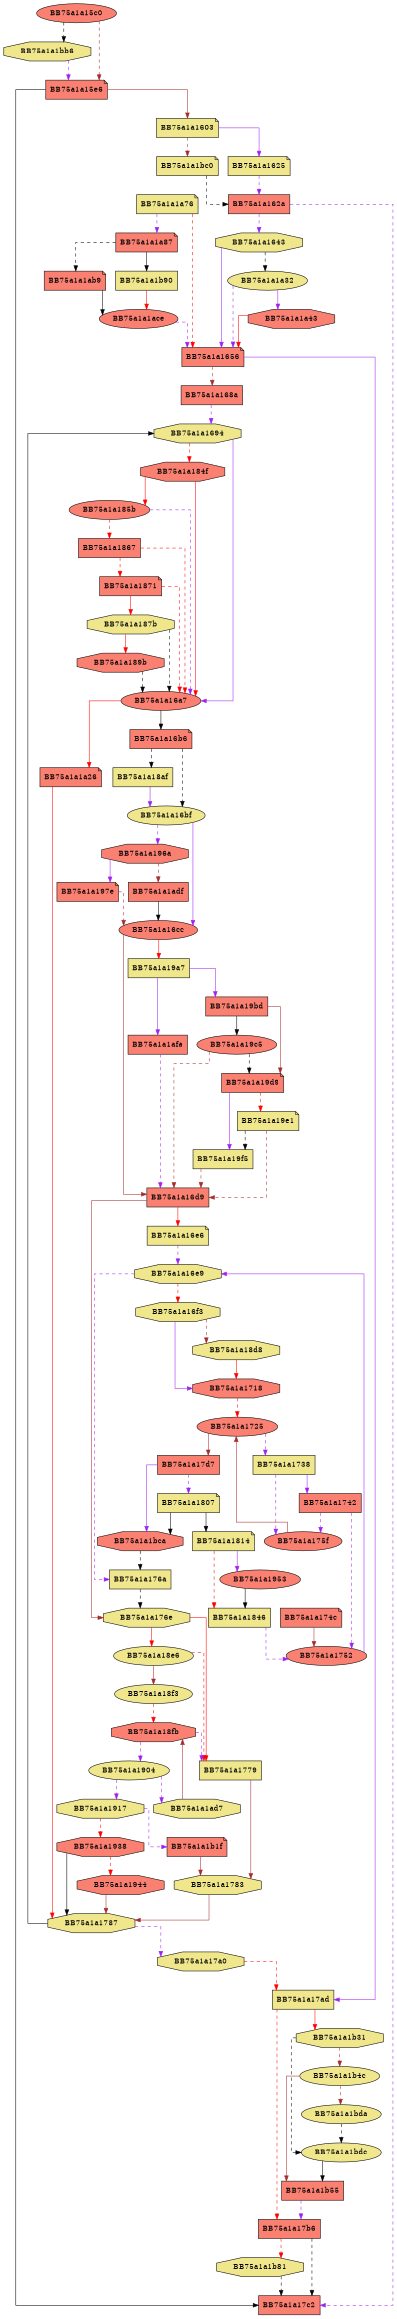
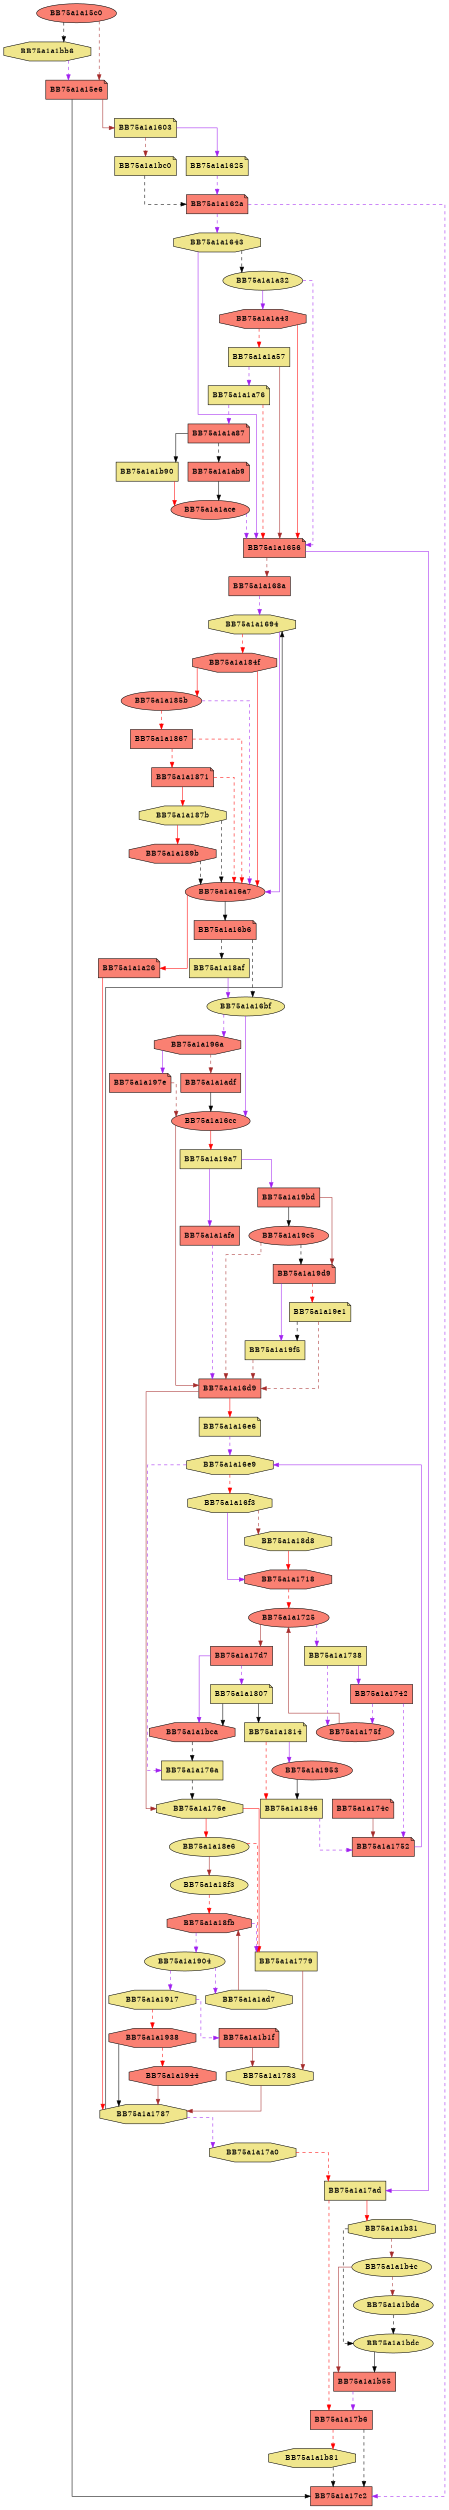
(259, 204) -> (217, 204)
none -> (259, 357)
(326, 1656) -> (383, 1847)
